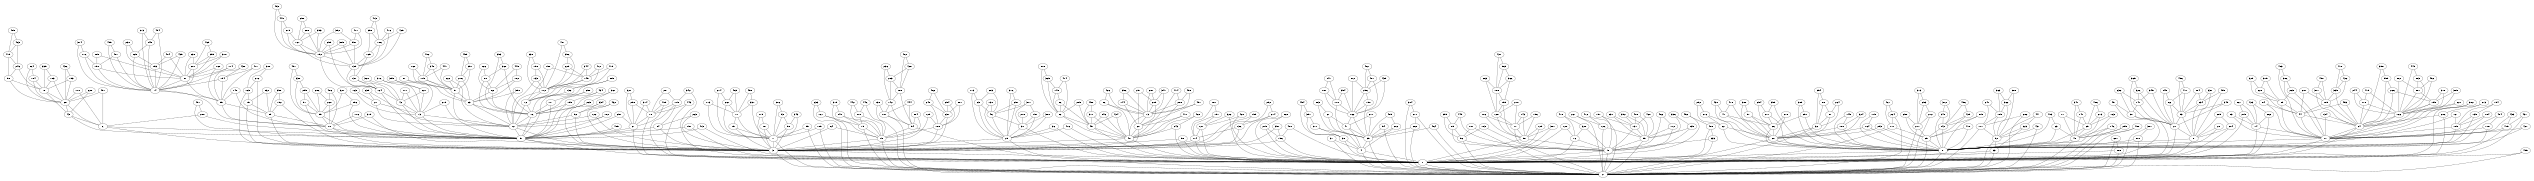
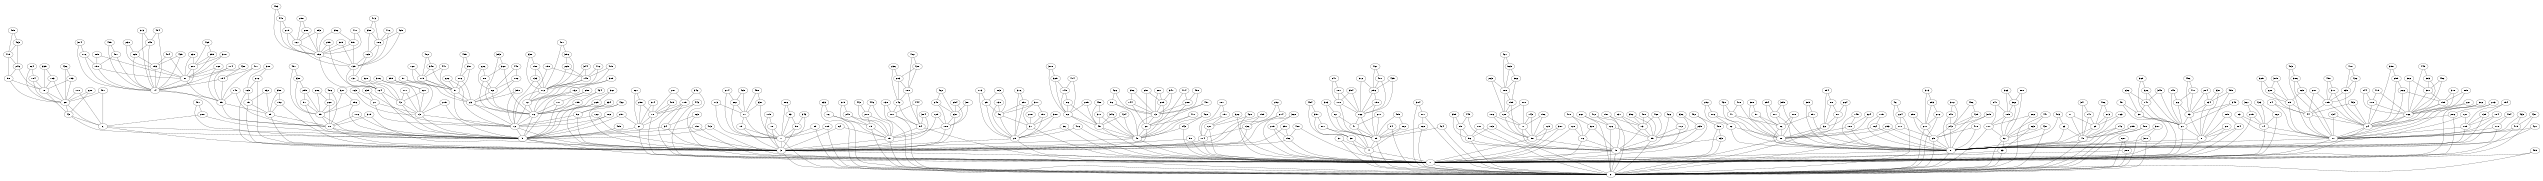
(2386, 78) -> (2396, 78)
none -> (550, 98)
(1805, 114) -> (1813, 114)
